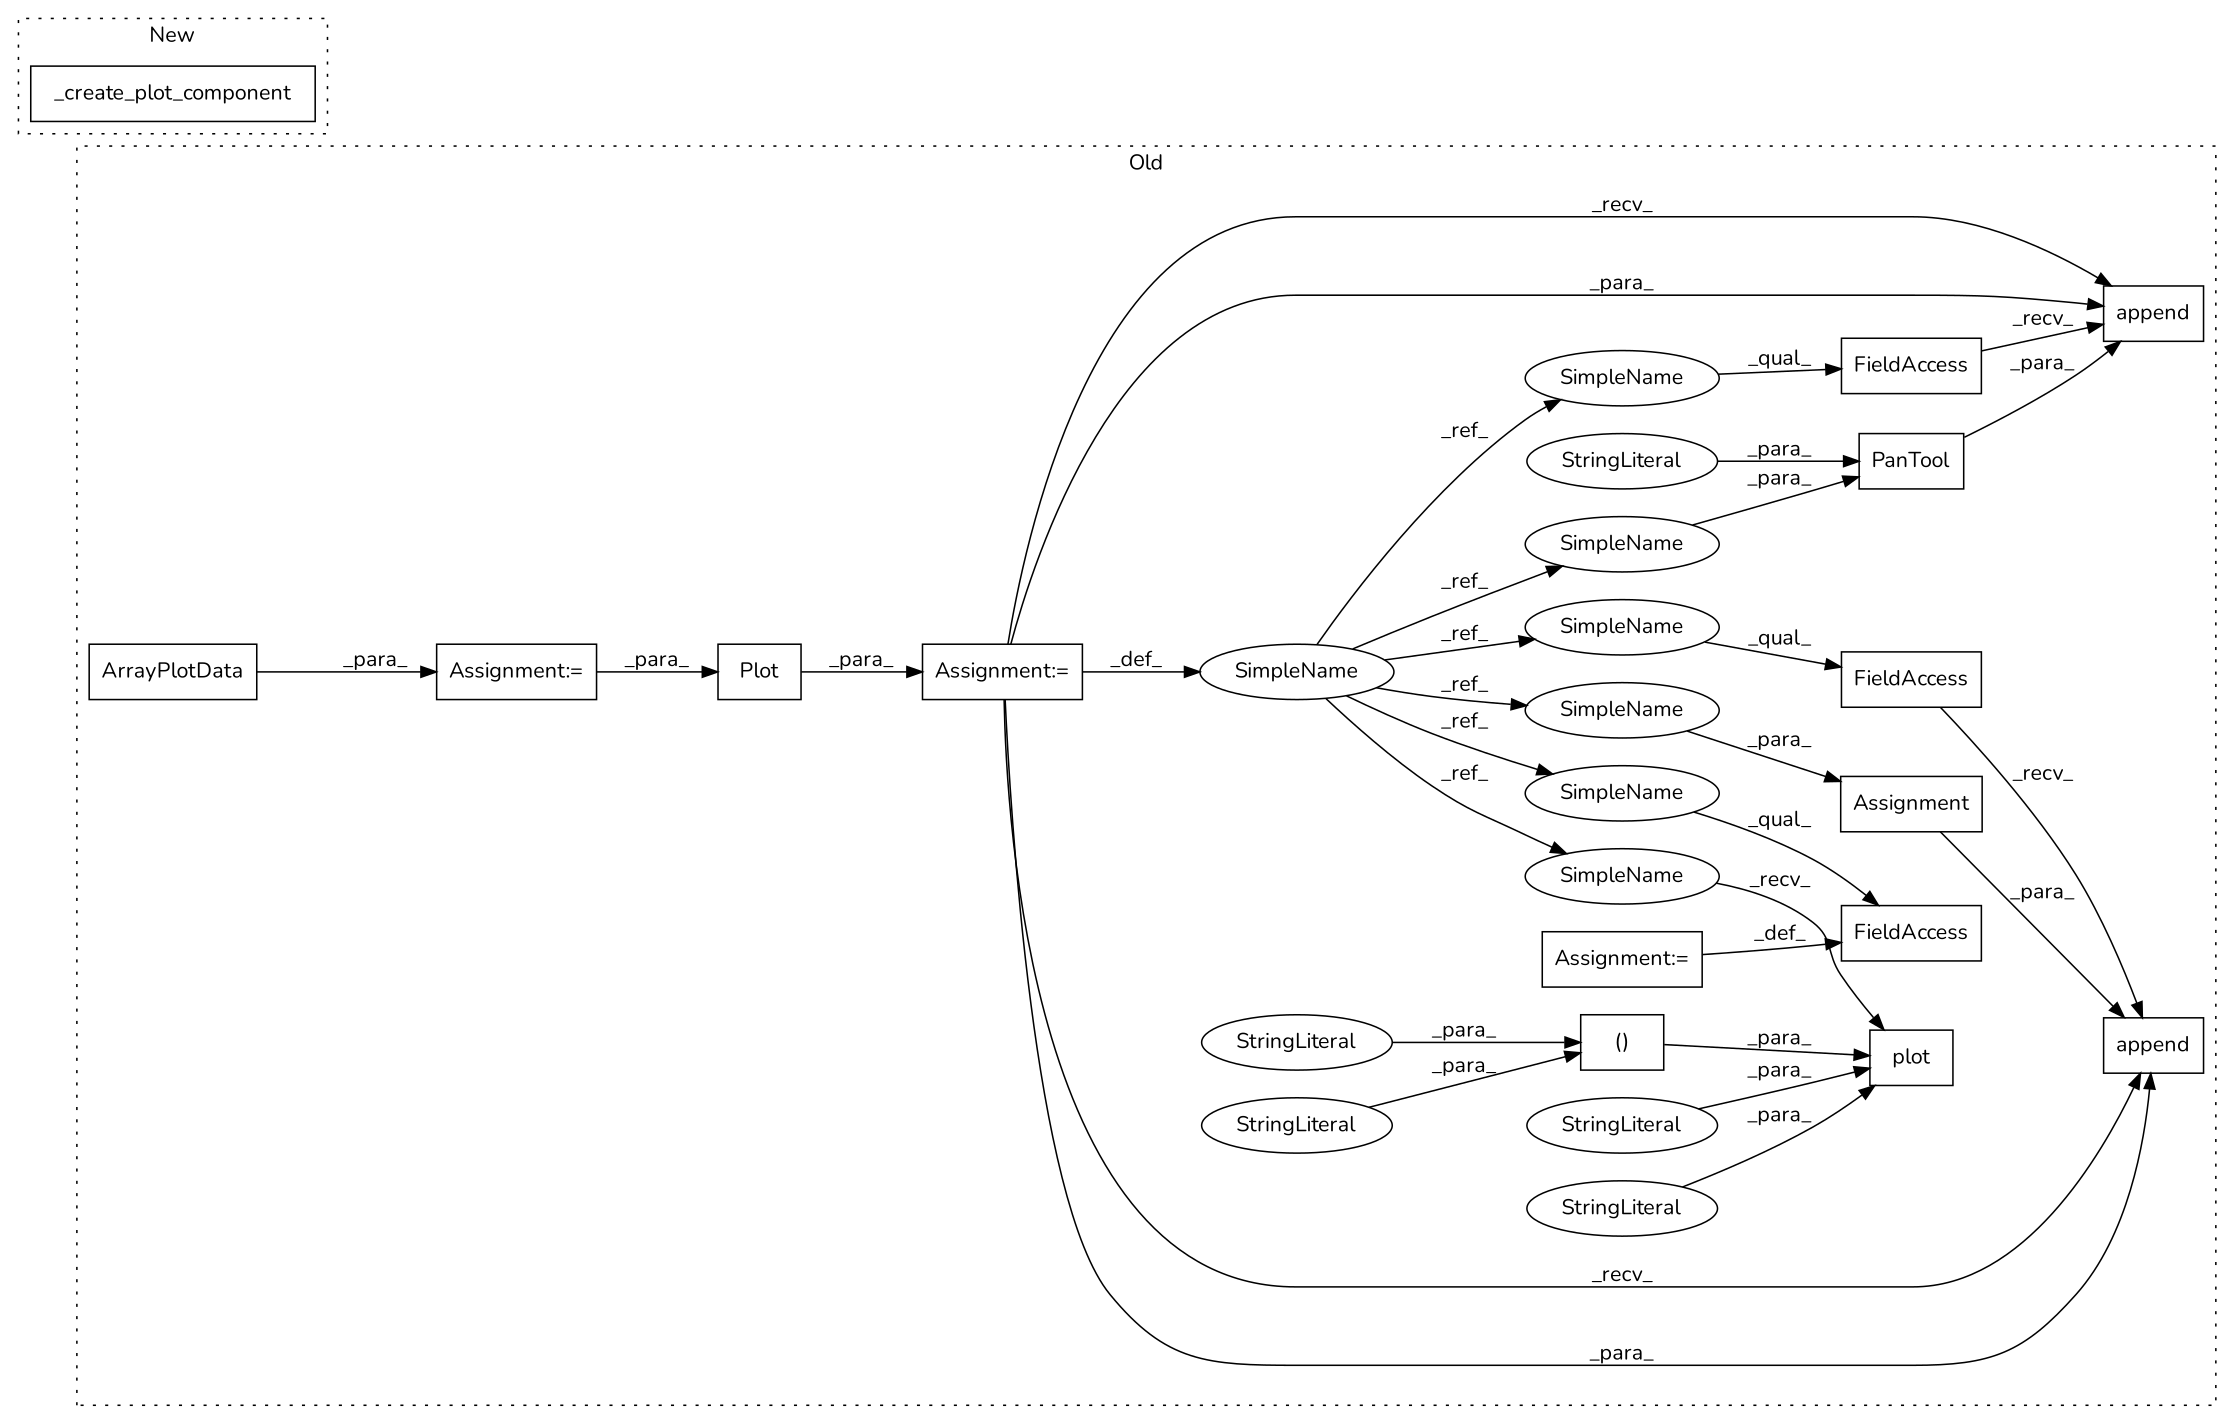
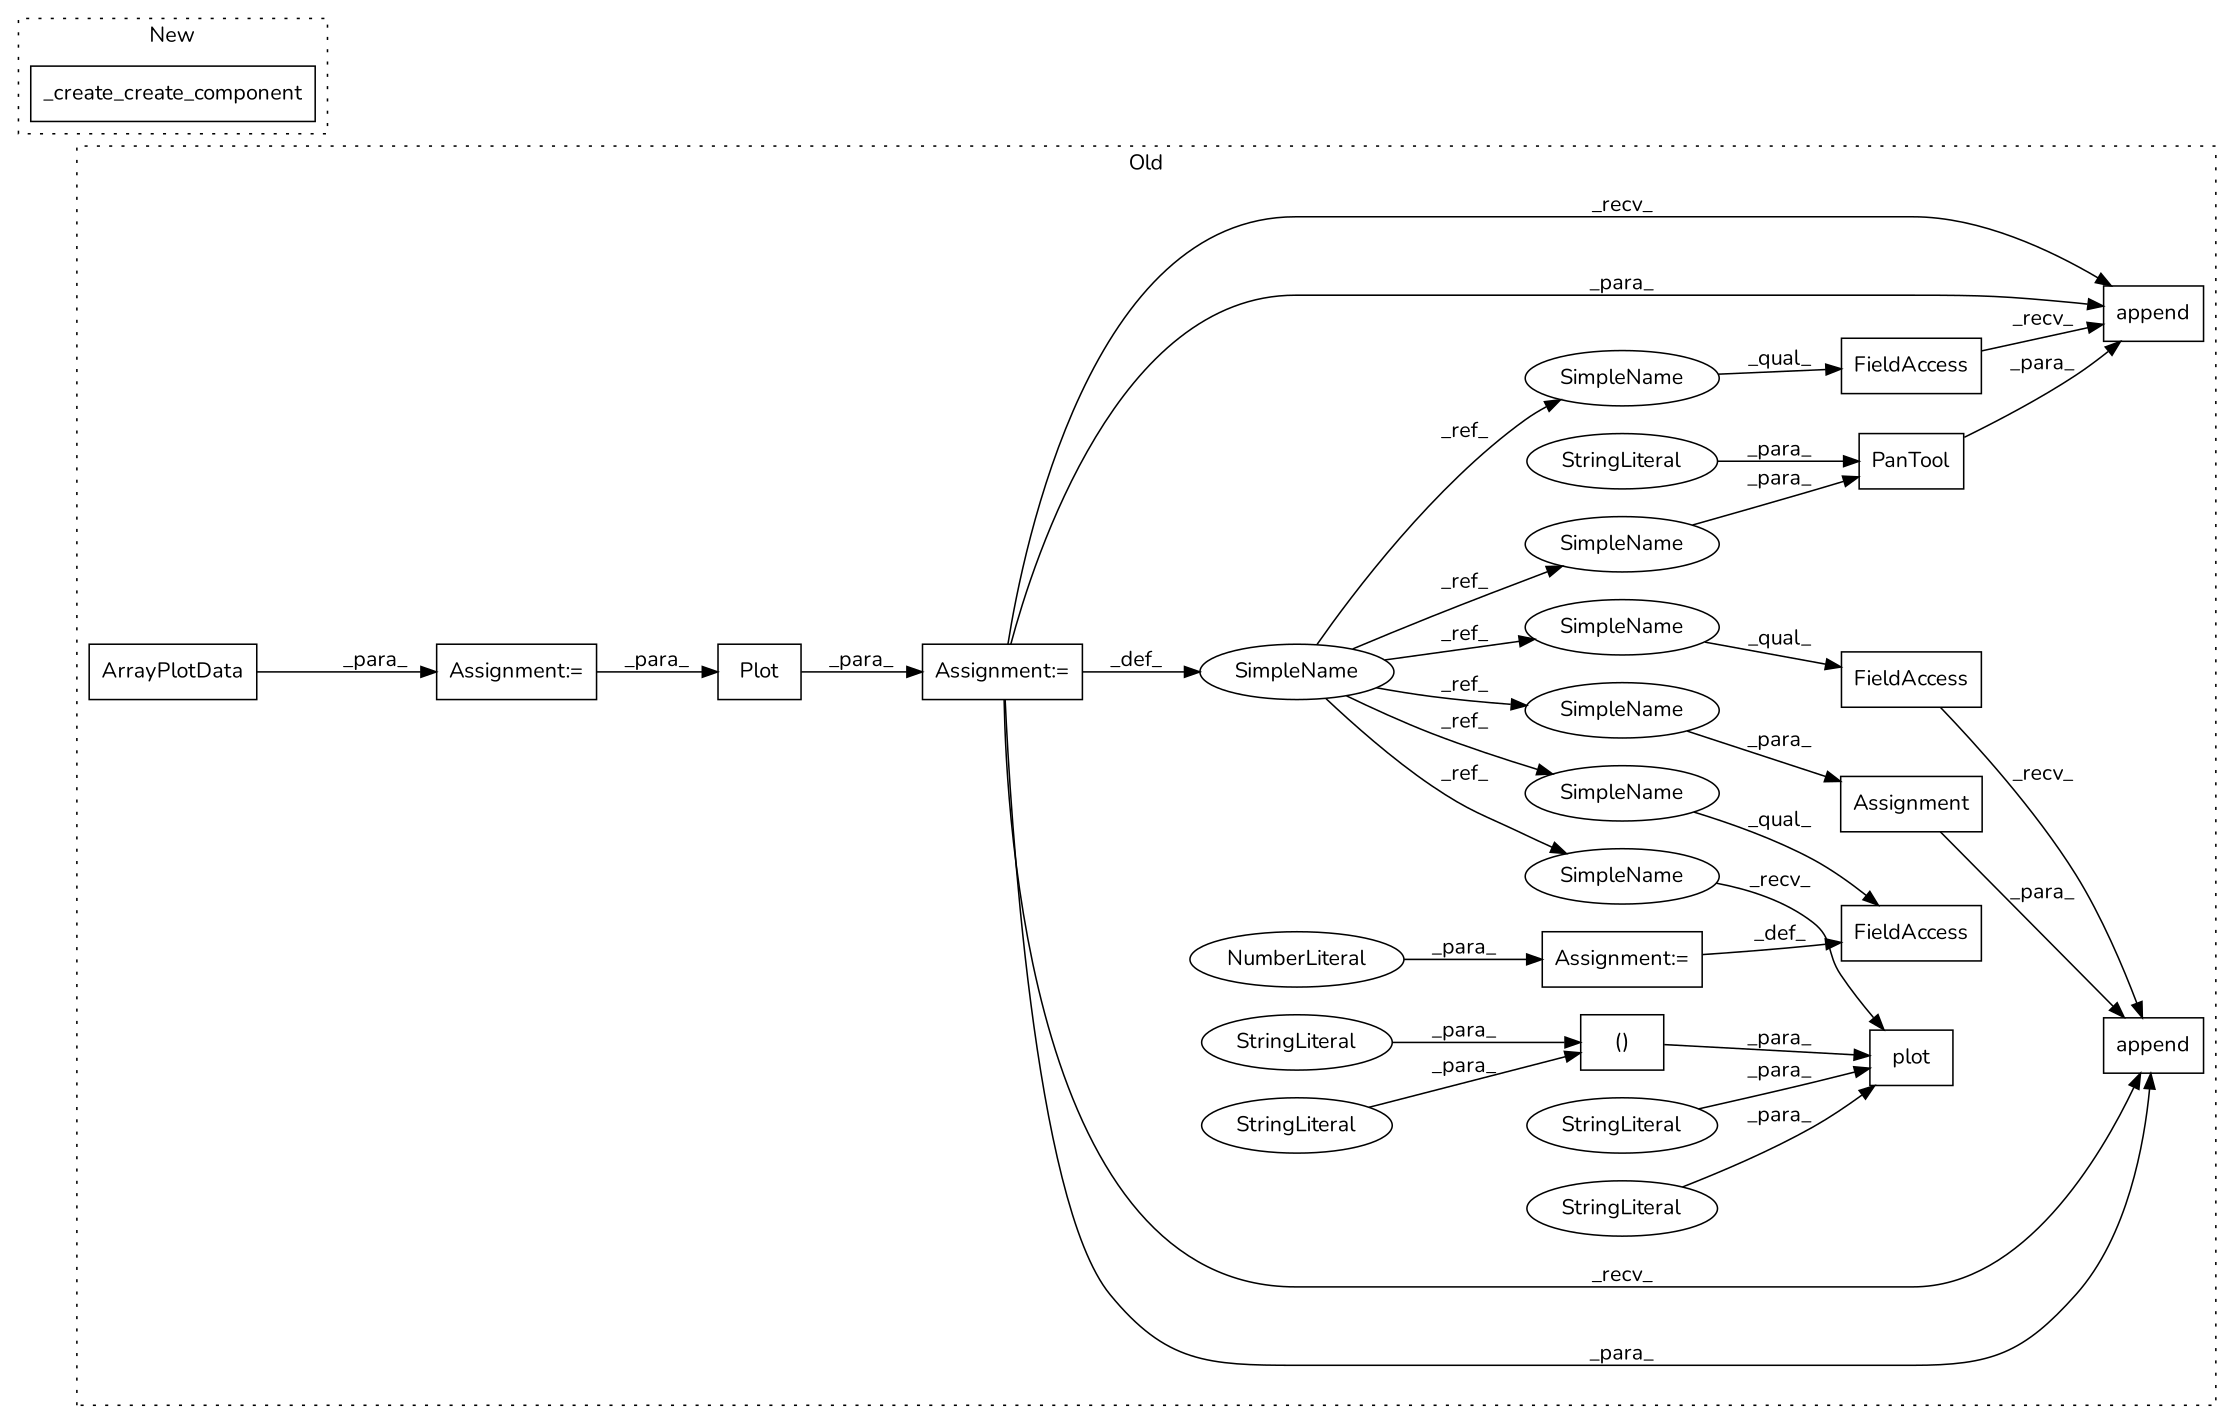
(173, 94) -> (173, 94)
none -> (1297, 959)
